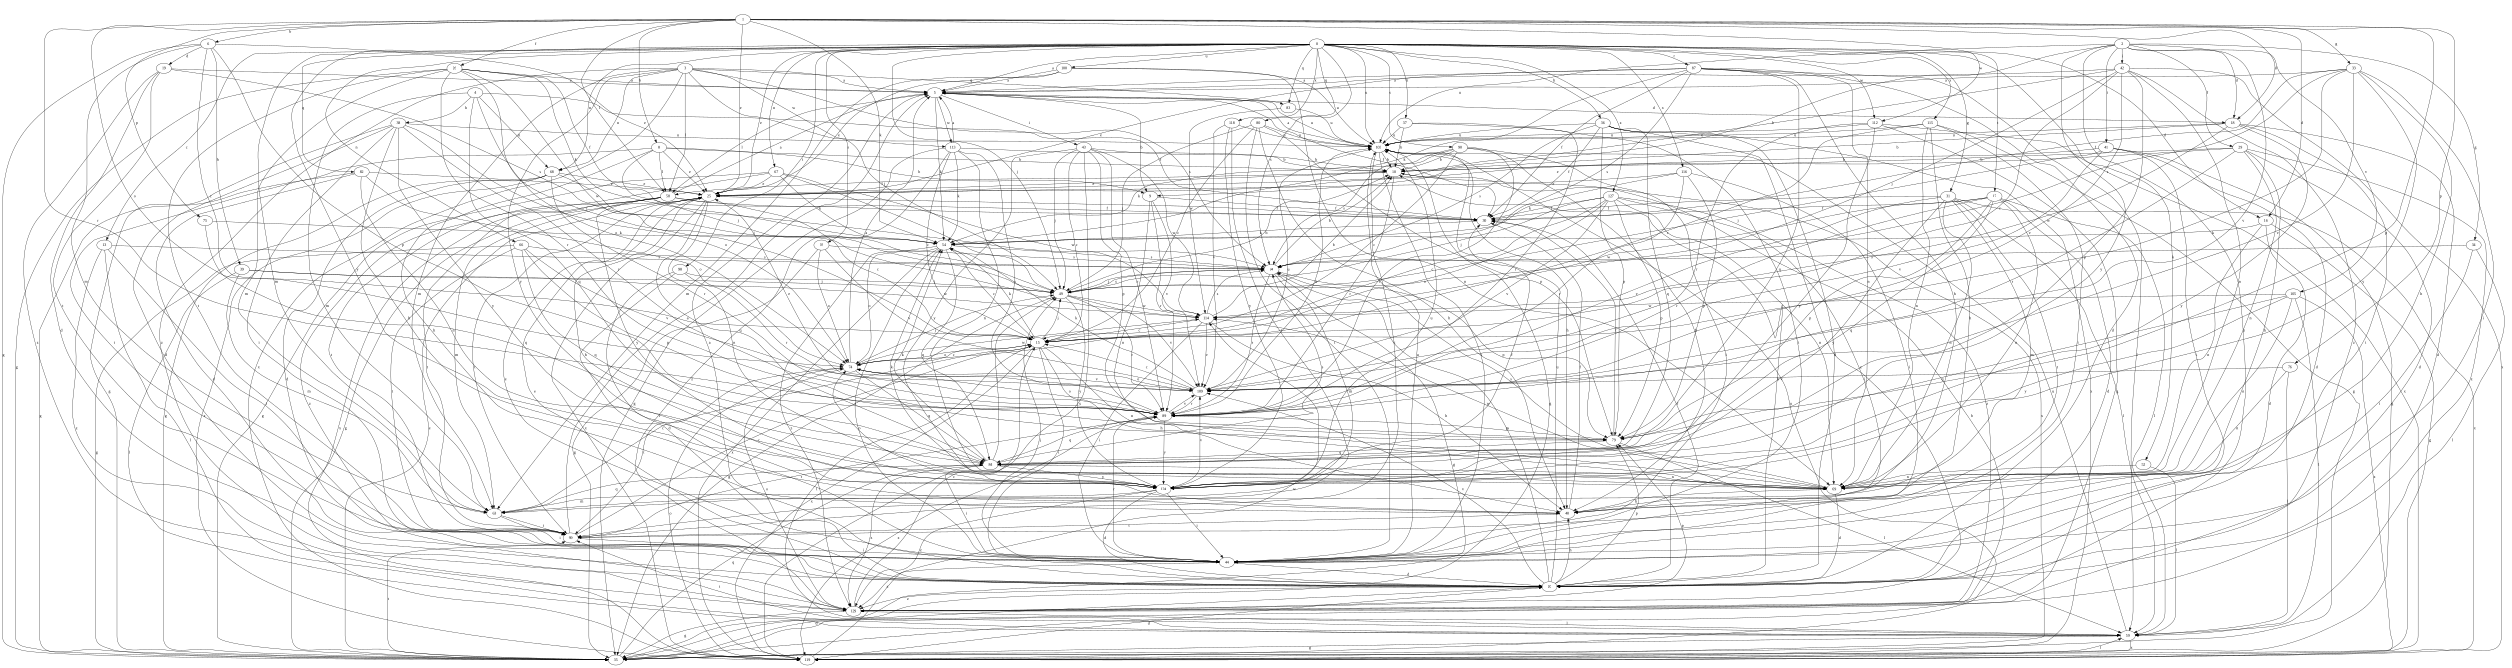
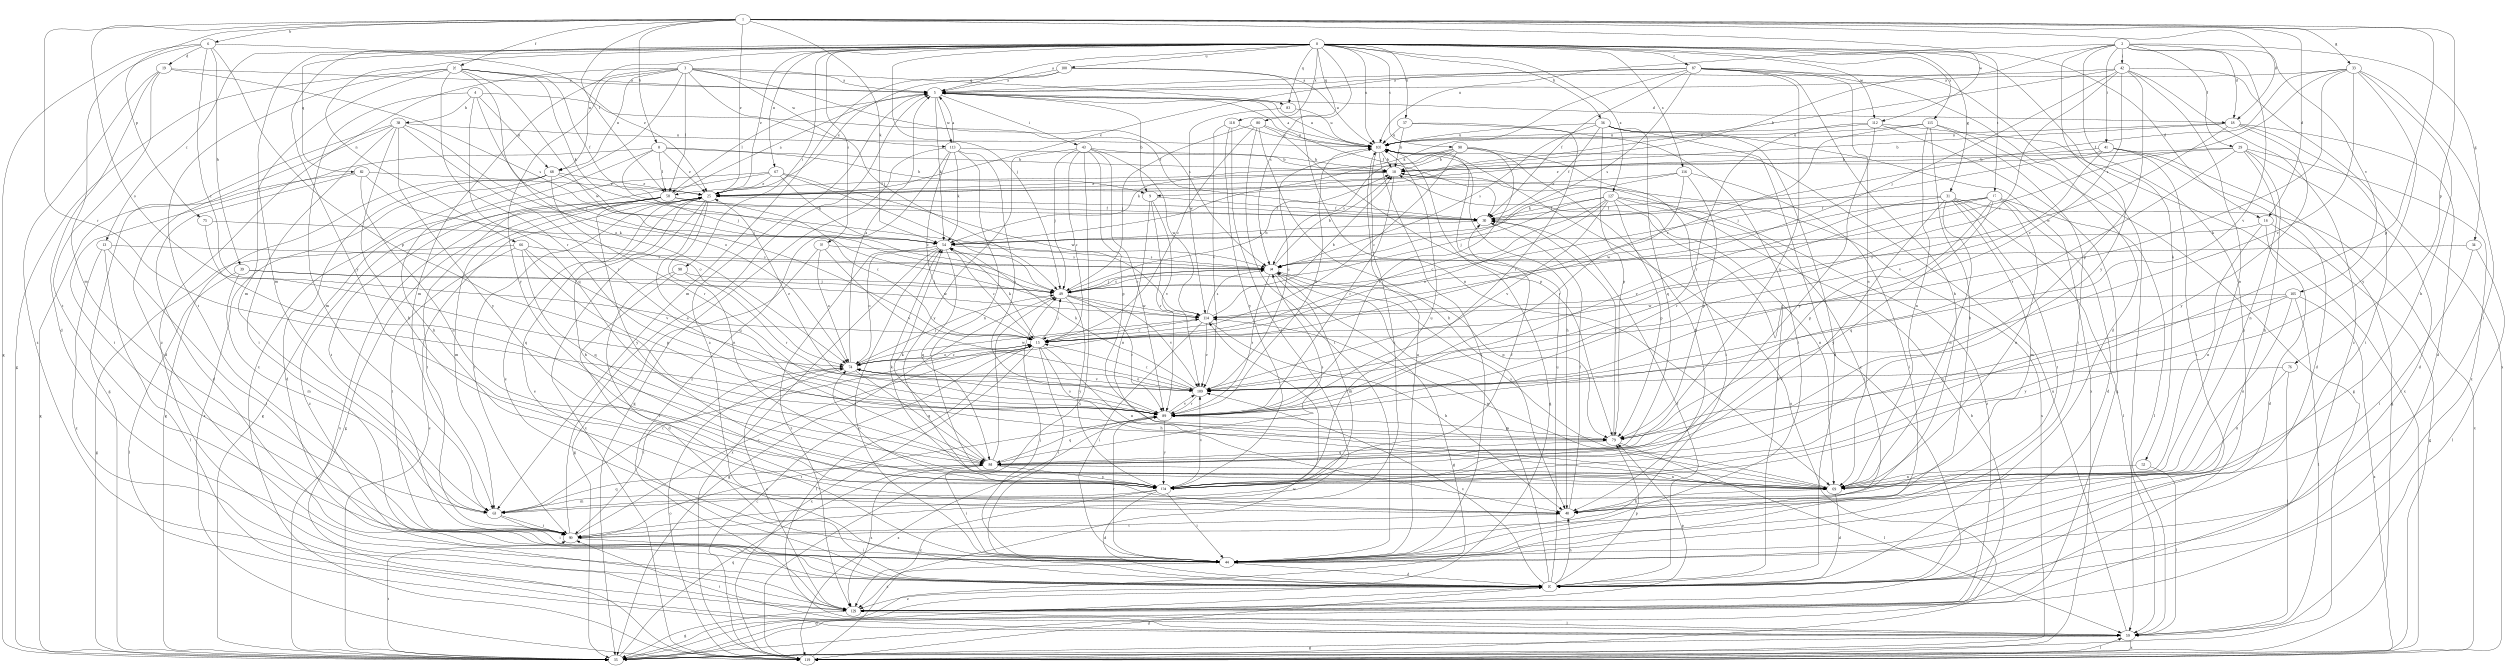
(950, 477) -> (796, 462)
